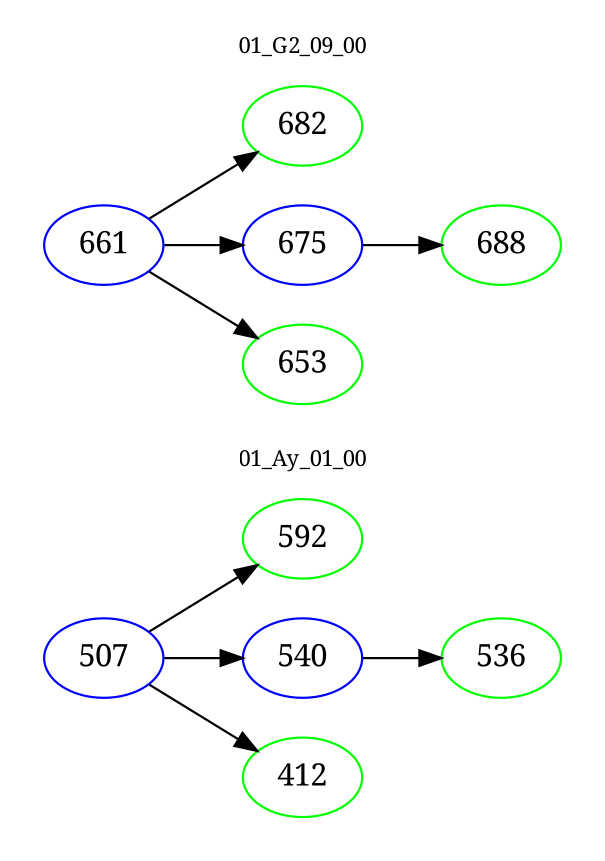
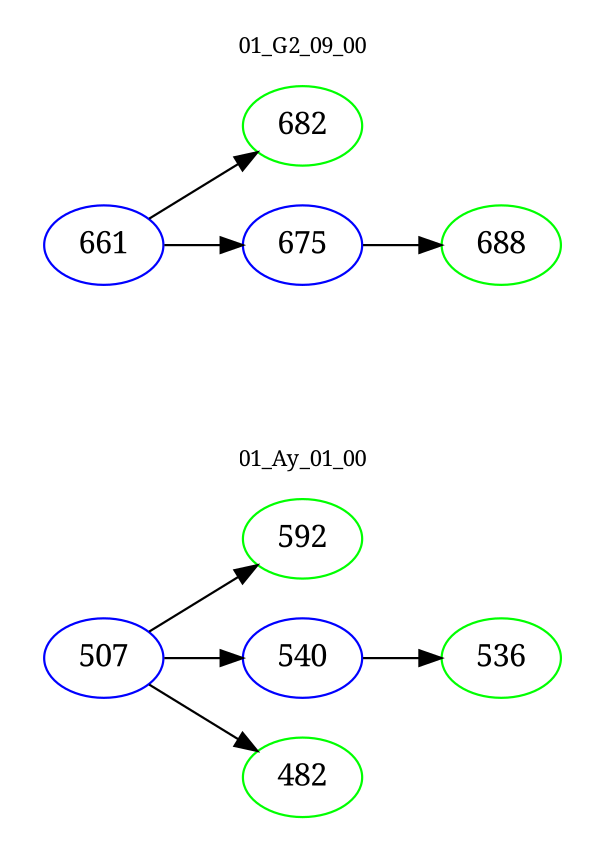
(303, 364) -> none
(303, 777) -> (303, 777)
